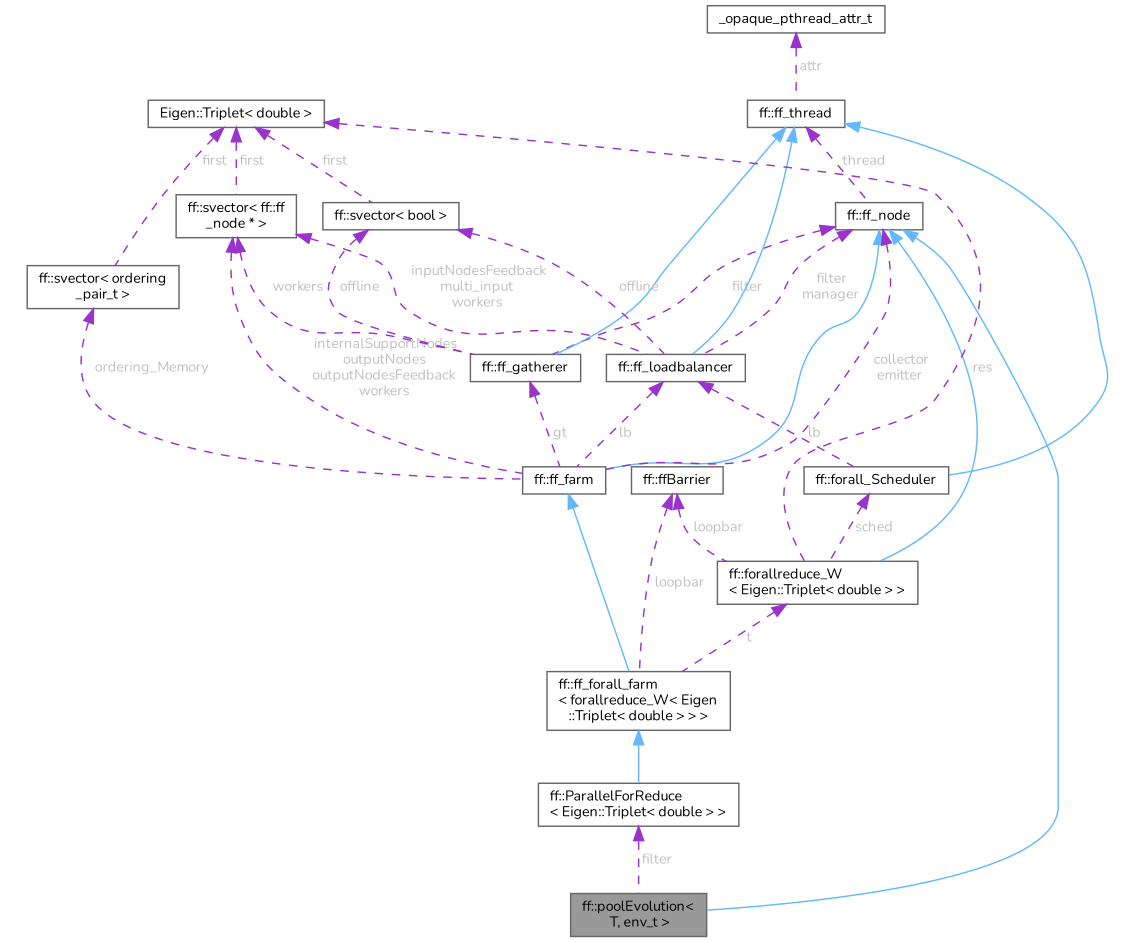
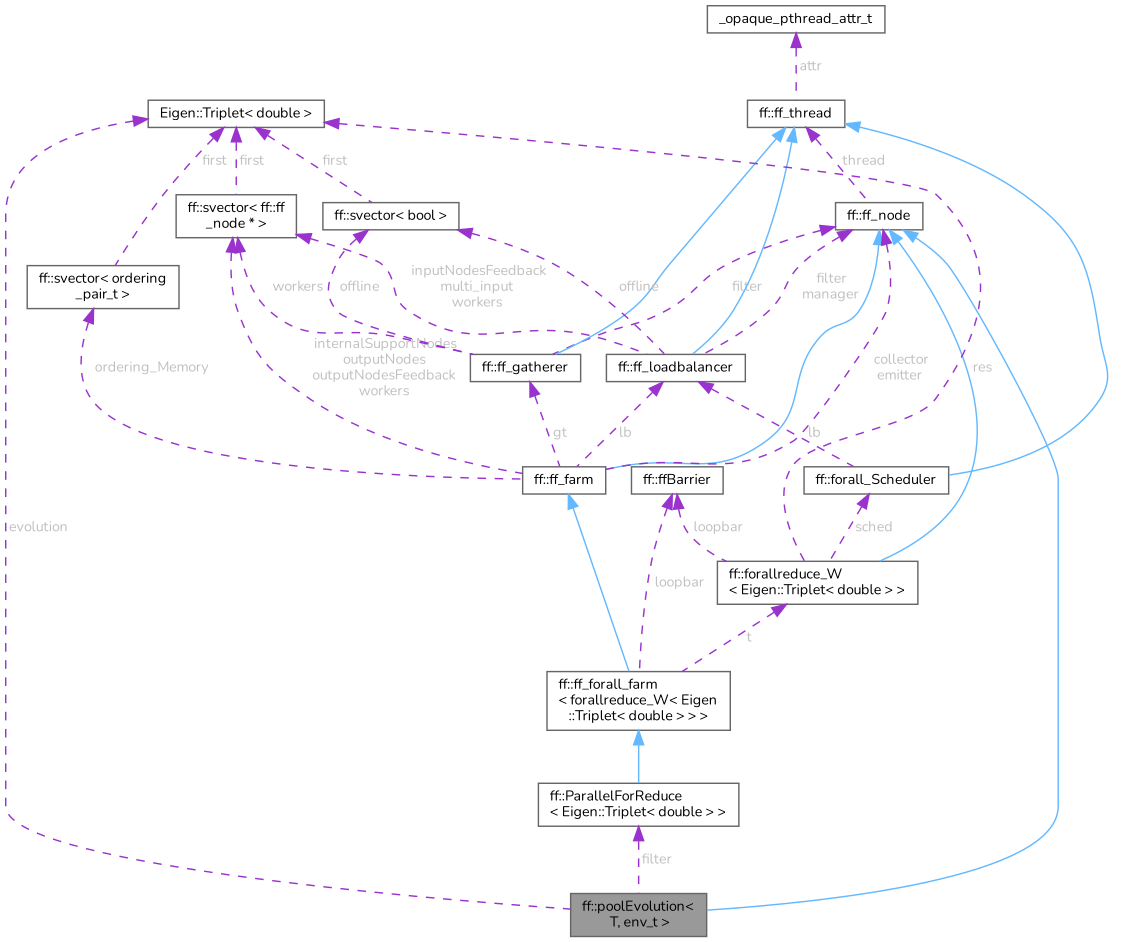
none -> (6, 715)
